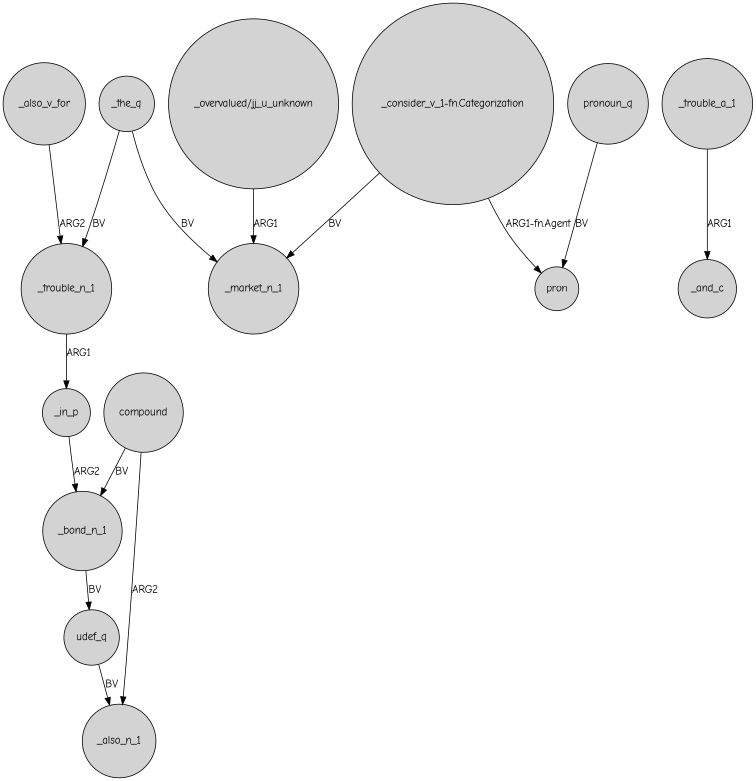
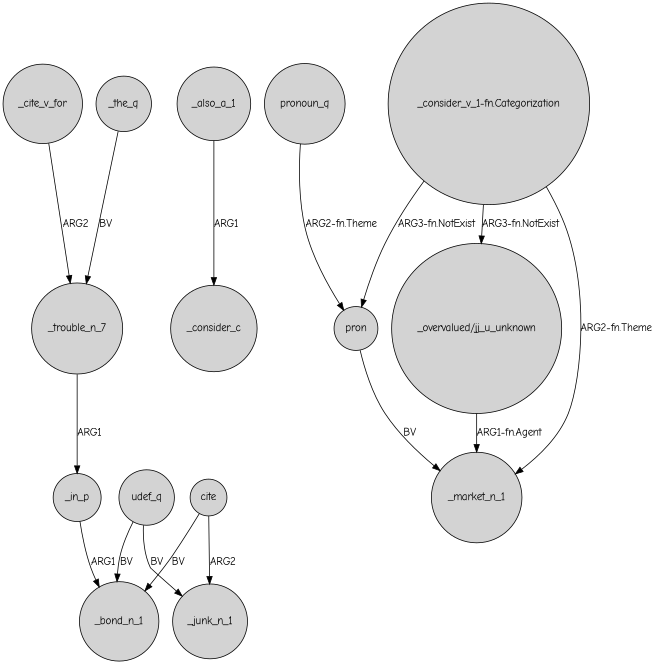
(44, 104) -> (43, 104)
(707, 104) -> (214, 104)
(160, 201) -> (386, 415)
none -> (483, 220)
(266, 224) -> (509, 433)
(335, 224) -> (616, 328)
(538, 224) -> (437, 224)
(582, 224) -> (341, 224)
(66, 289) -> (77, 328)
(707, 289) -> (214, 328)
(144, 413) -> (209, 498)
(87, 472) -> (103, 562)
(87, 586) -> (123, 547)
(119, 741) -> (210, 621)
